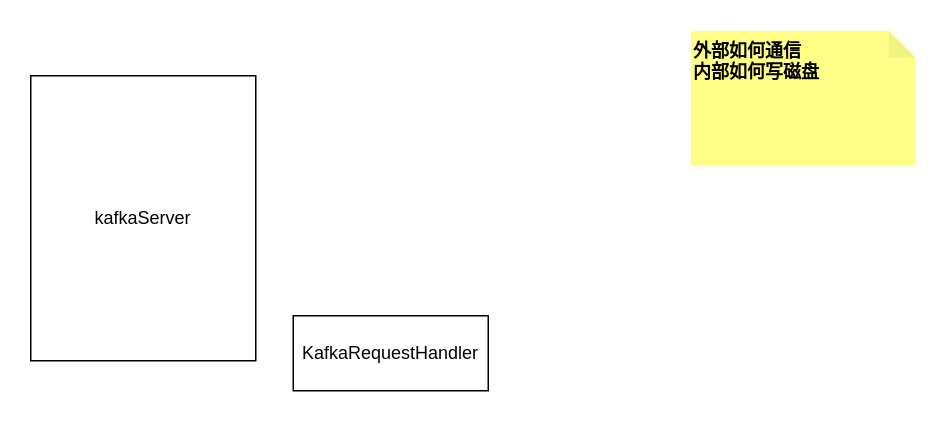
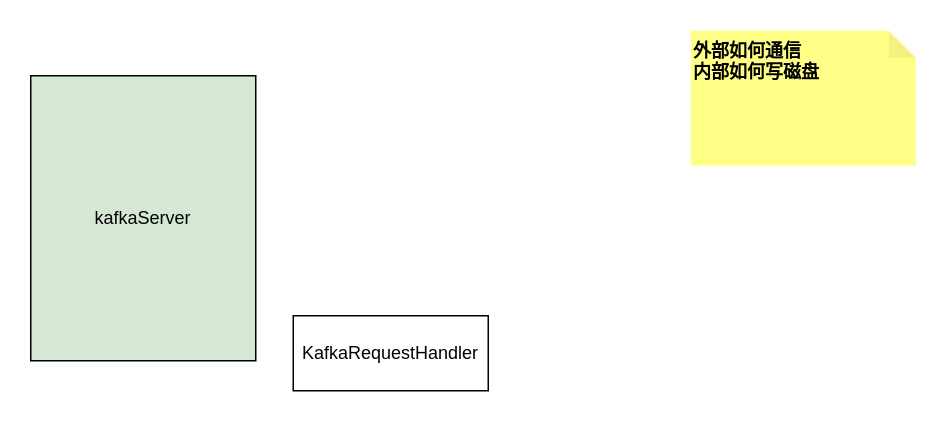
(143, 218) -> (143, 218)
